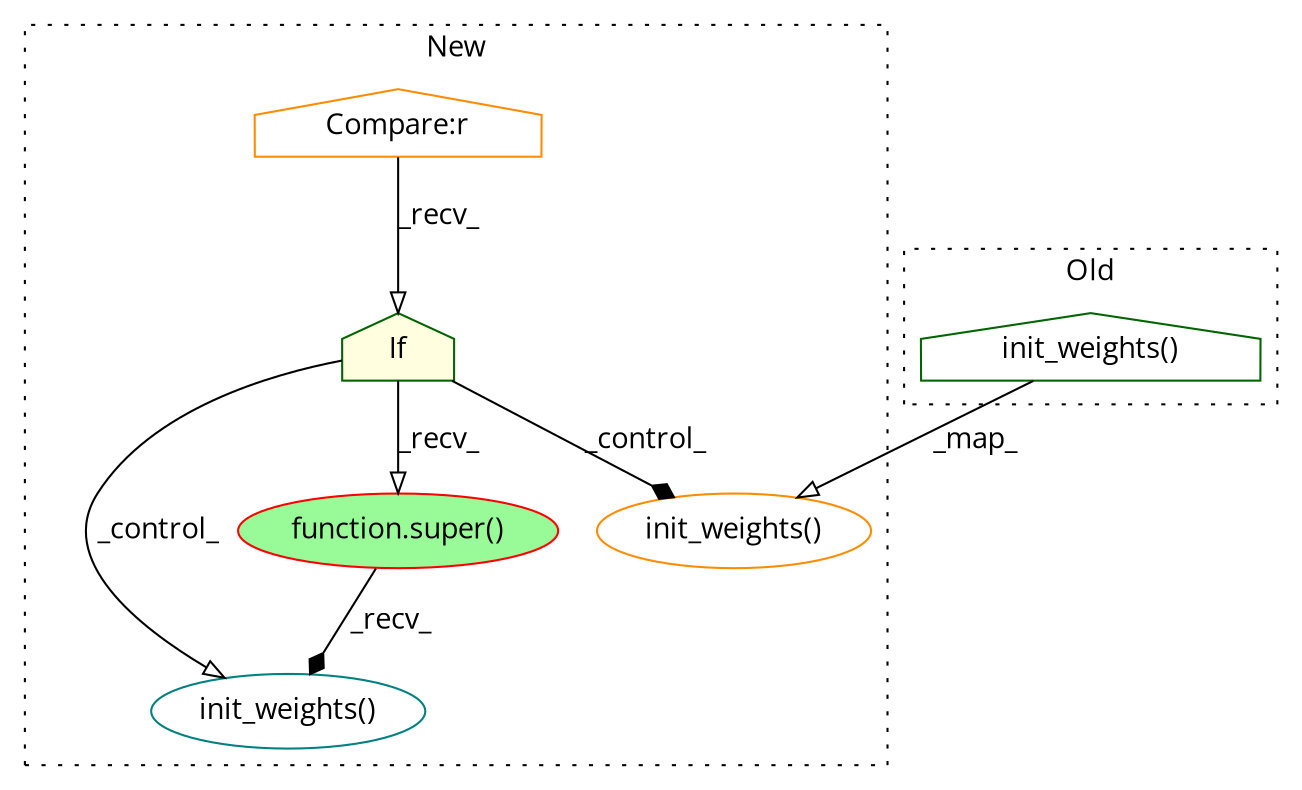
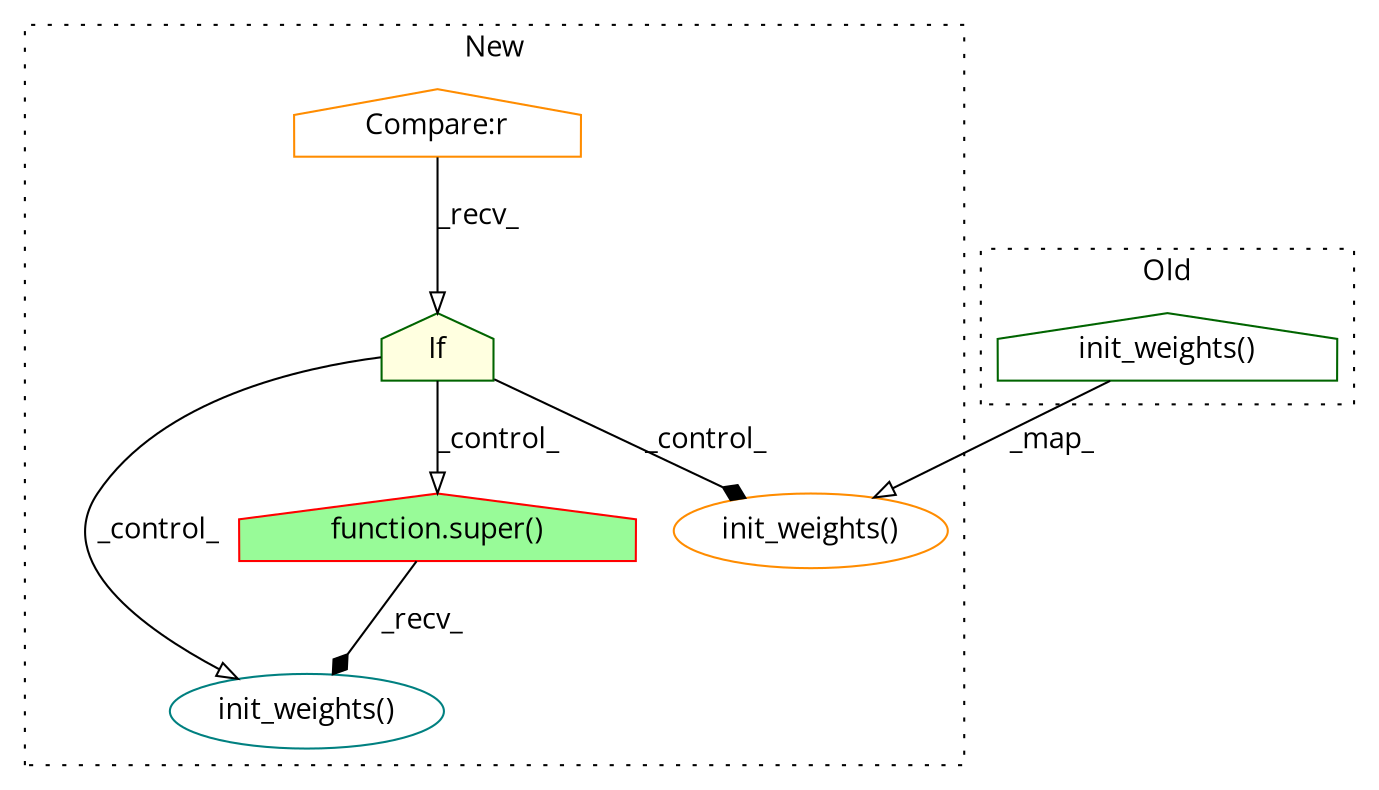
(440, 441) -> (499, 441)
(398, 531) -> (438, 531)
